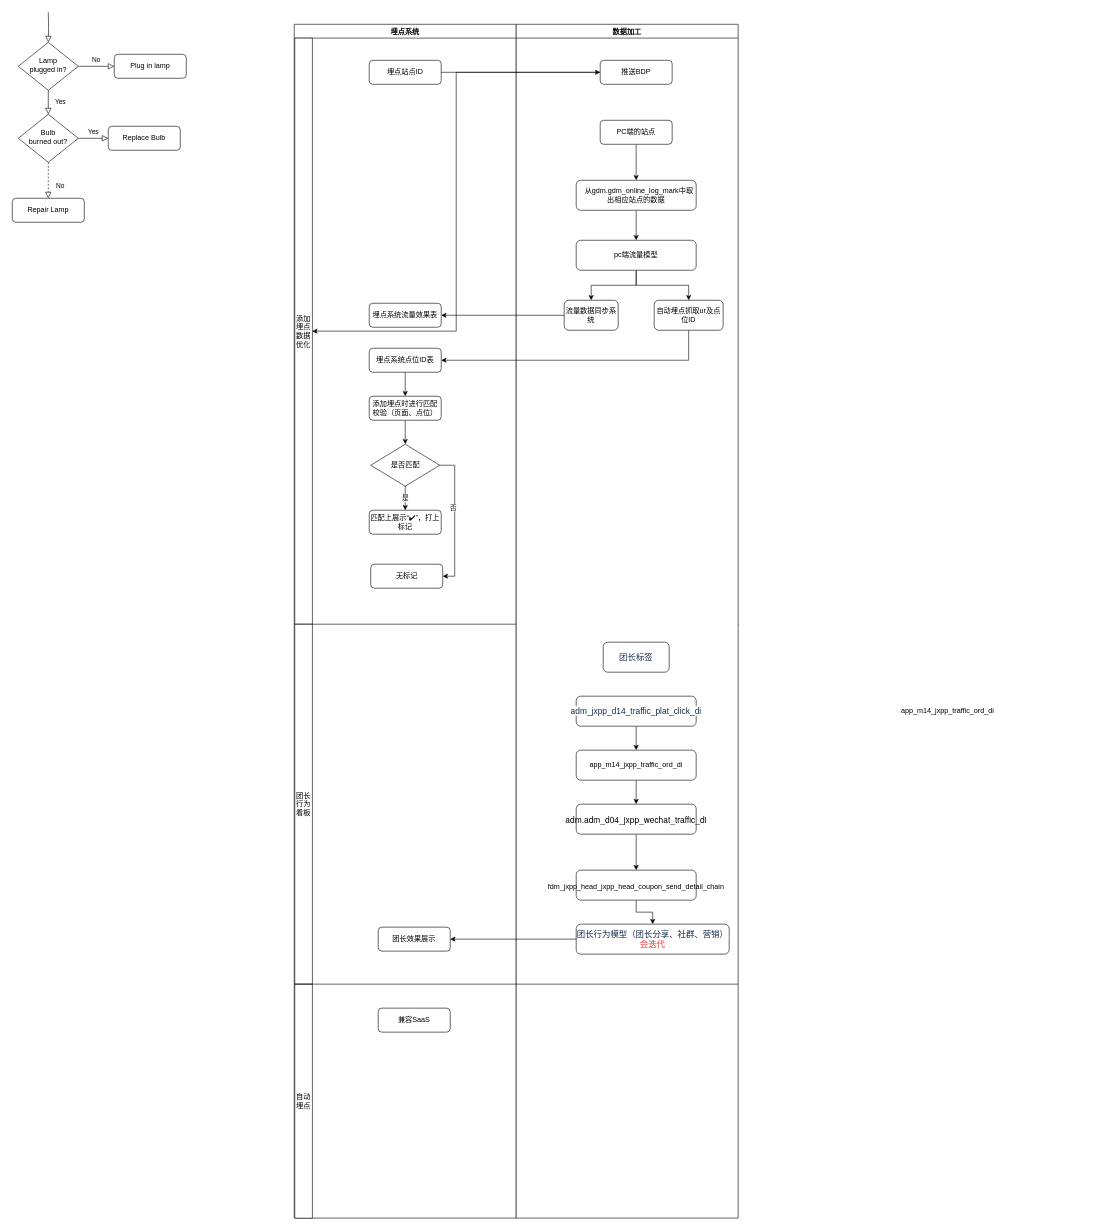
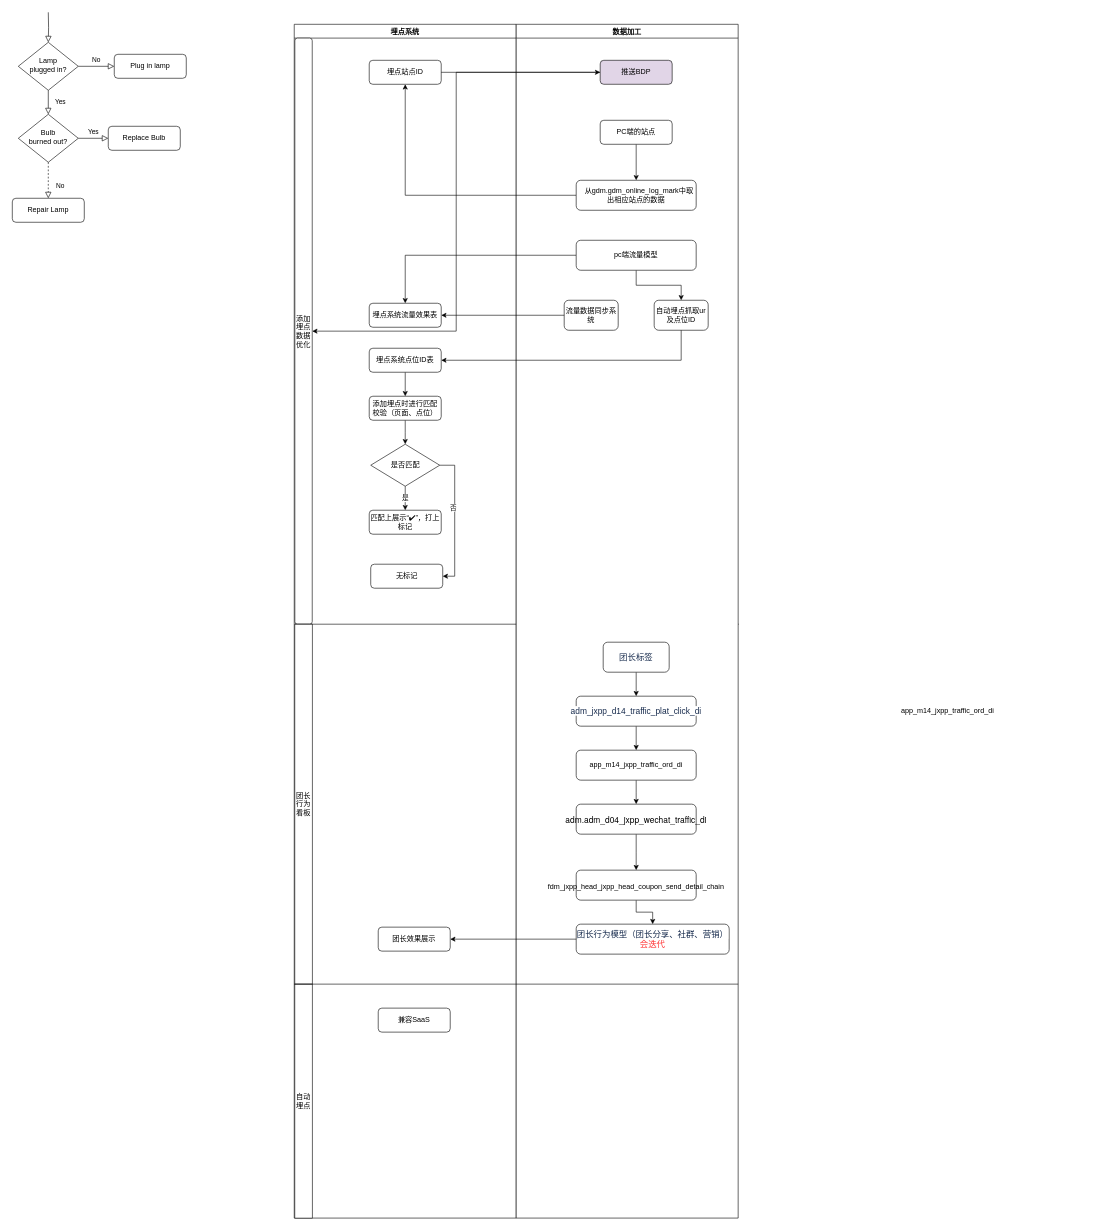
(636, 72) -> (636, 72)
(636, 234) -> (405, 89)
(591, 287) -> (405, 255)
(689, 315) -> (681, 315)
(304, 331) -> (304, 331)
none -> (636, 690)
